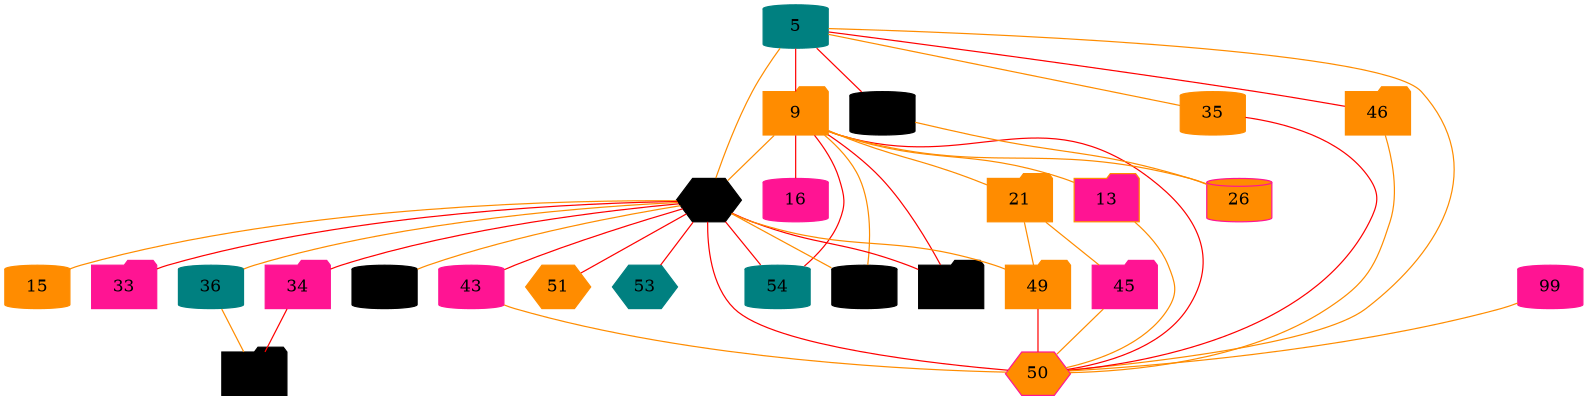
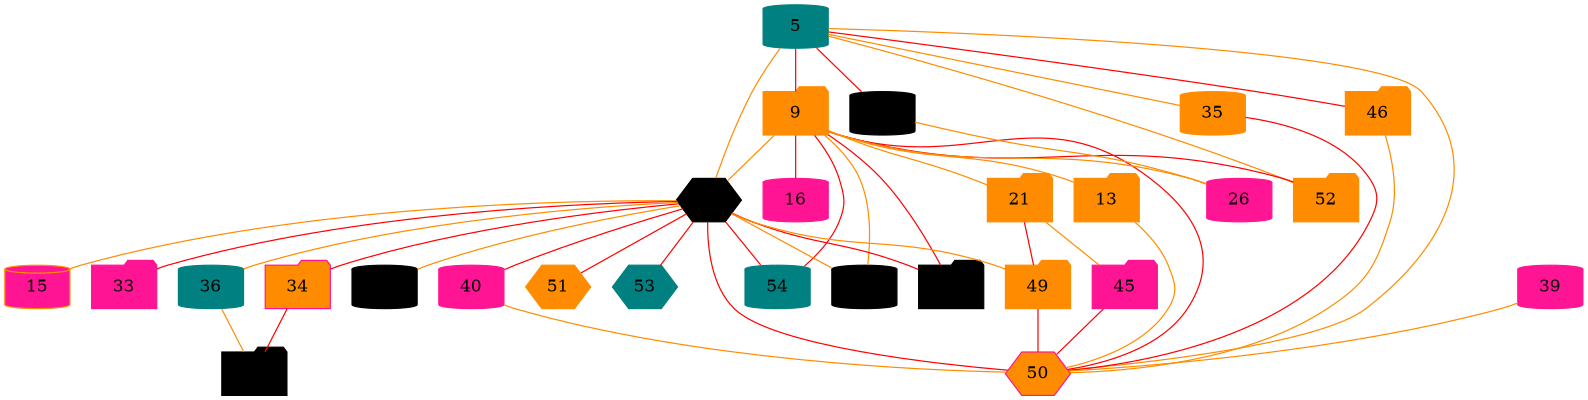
(1107, 200) -> (1107, 200)
(1239, 200) -> (1239, 200)
none -> (1326, 200)
(1029, 244) -> (1029, 244)
(37, 287) -> (37, 287)
(298, 287) -> (298, 287)
(471, 287) -> (471, 287)
(1550, 287) -> (1550, 287)
(1080, 332) -> (1080, 332)
